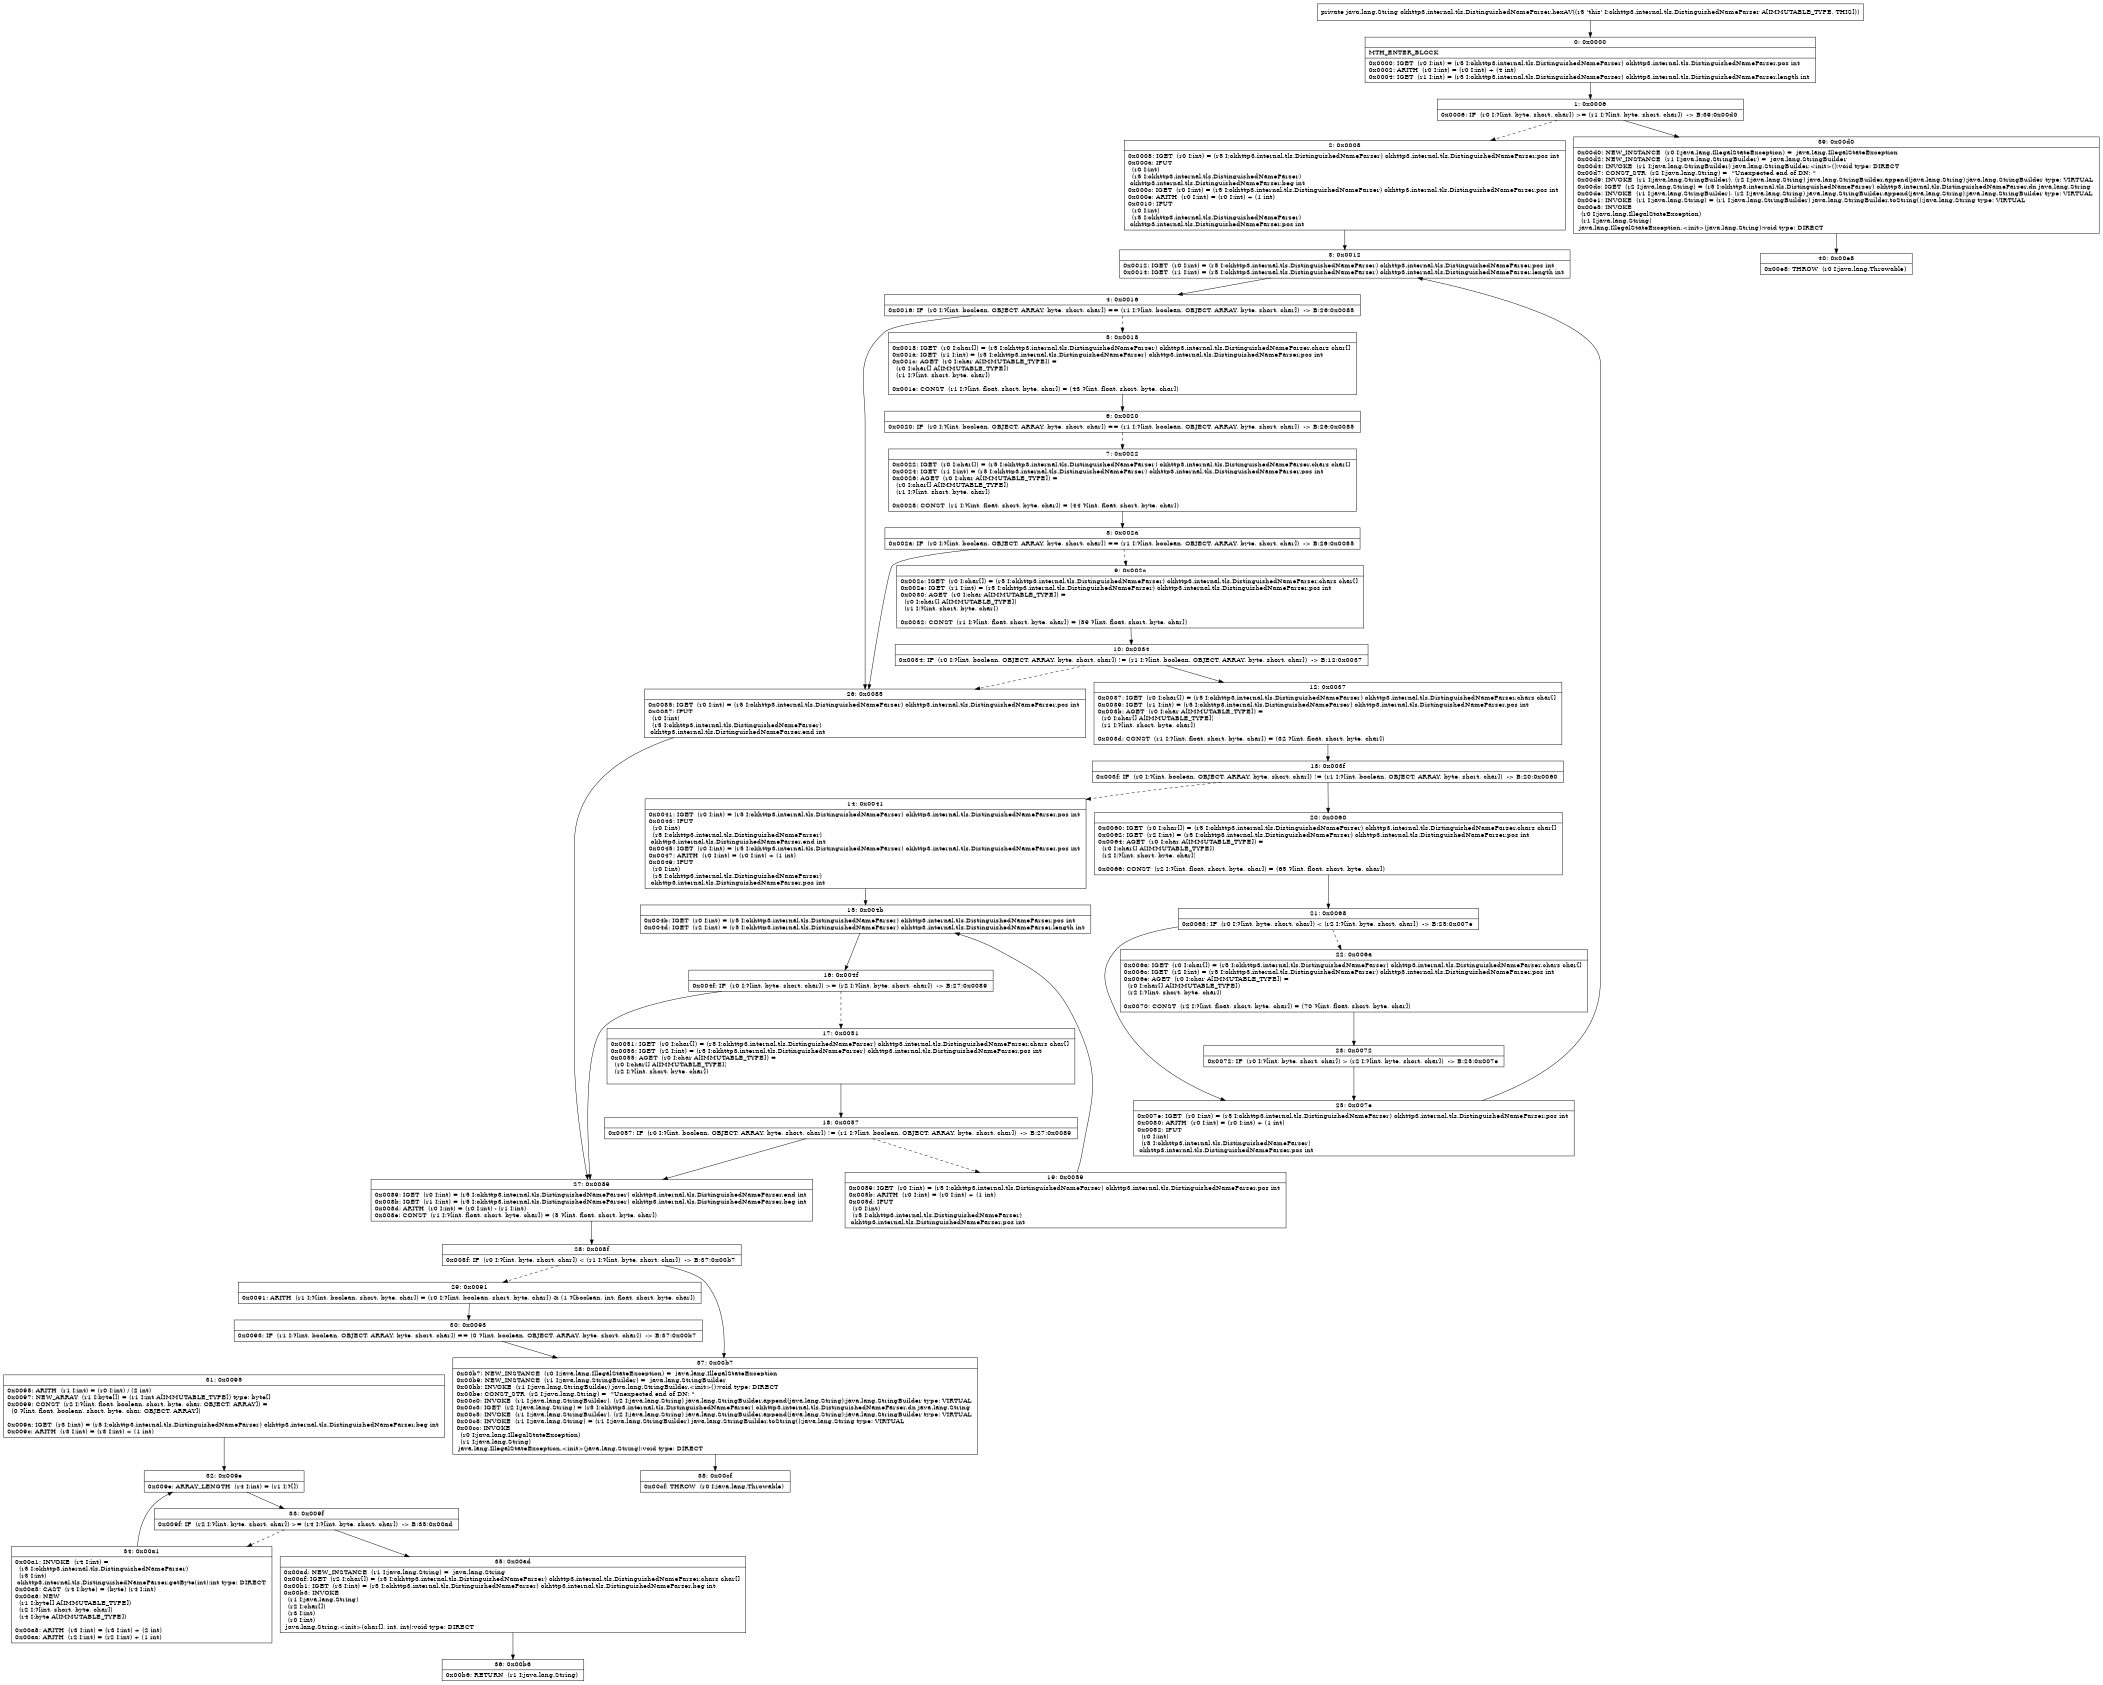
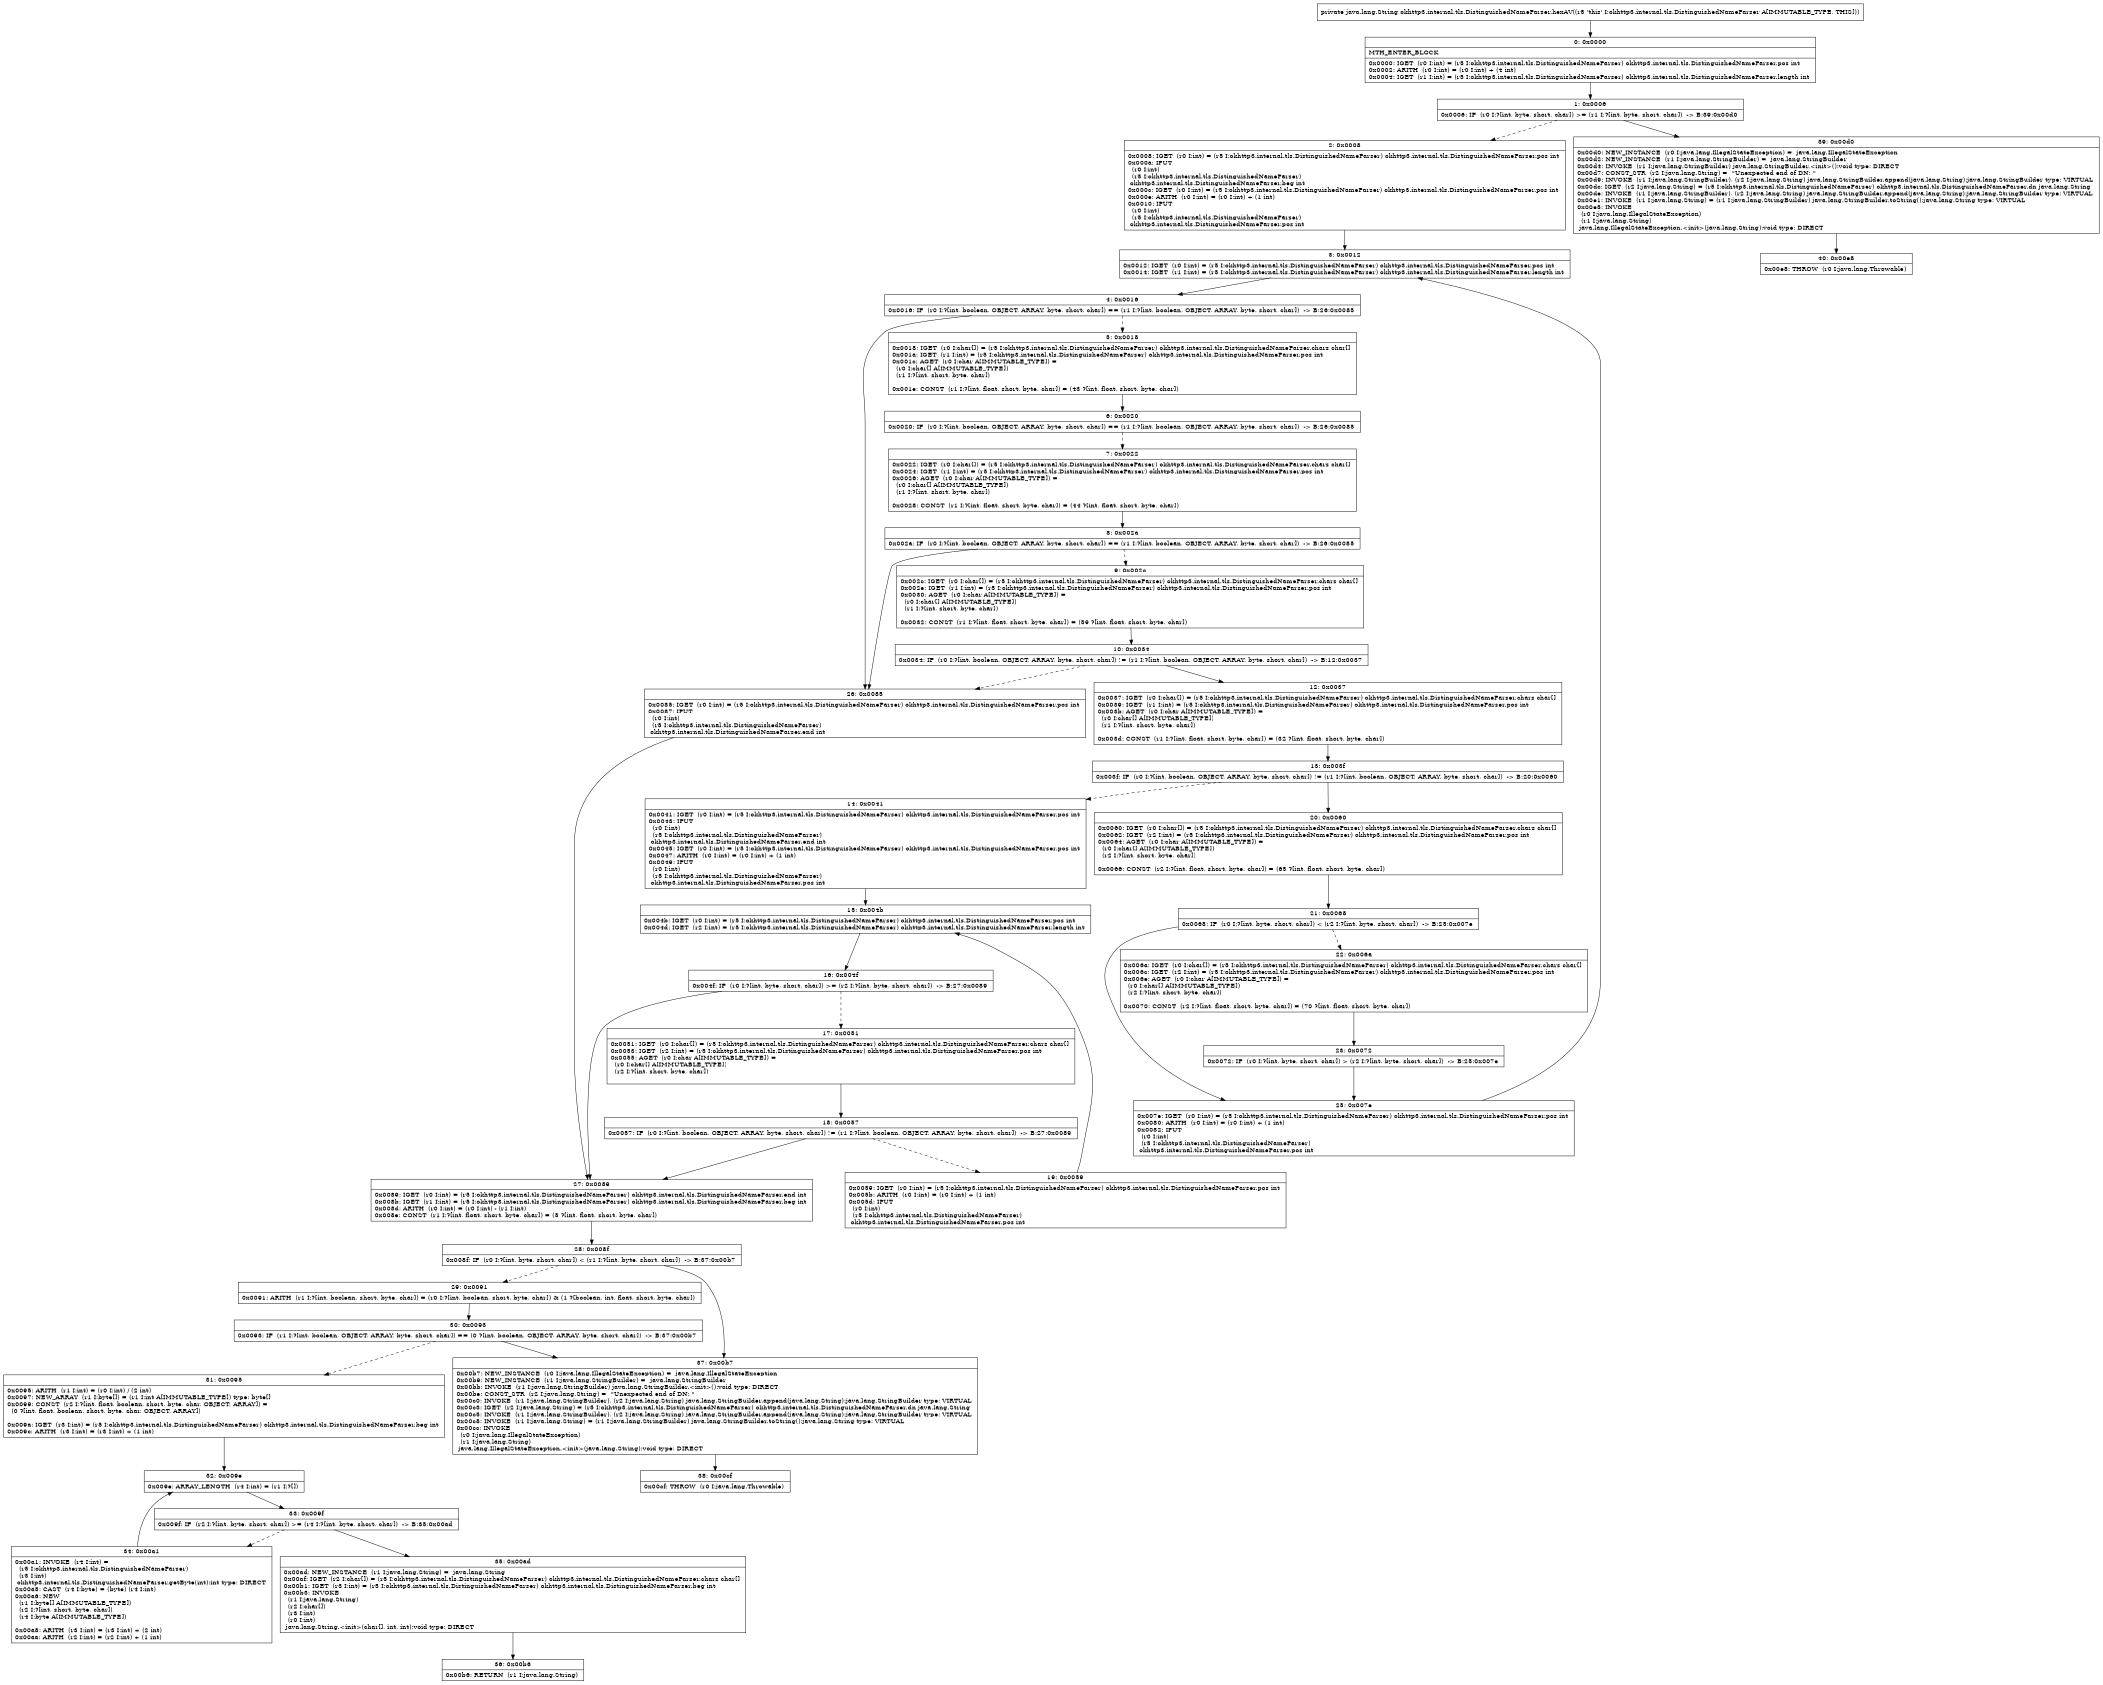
none -> (382, 1357)
